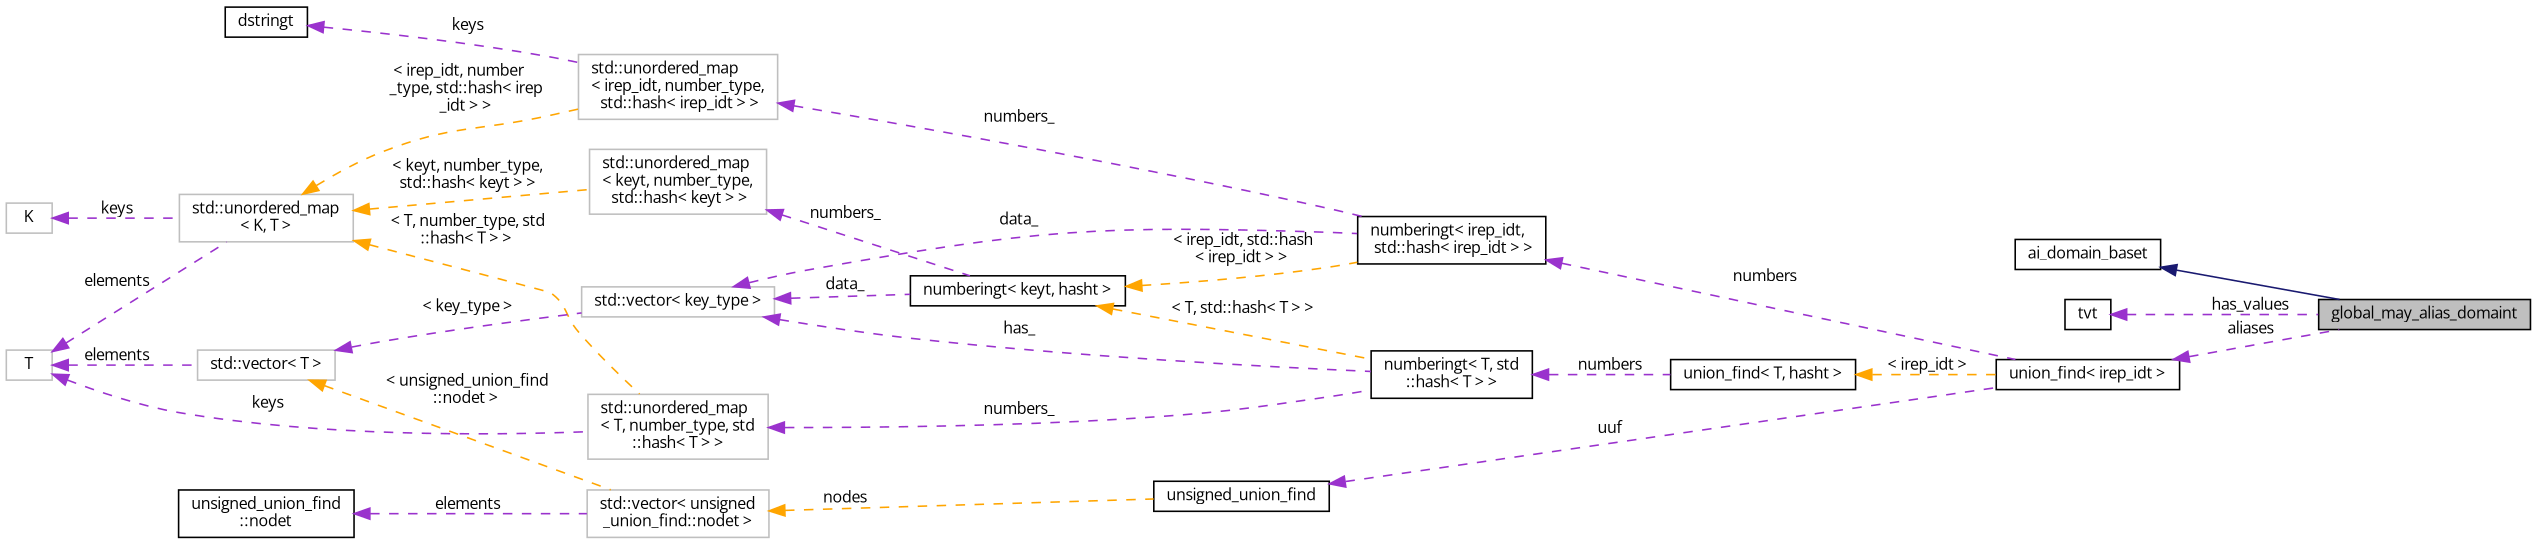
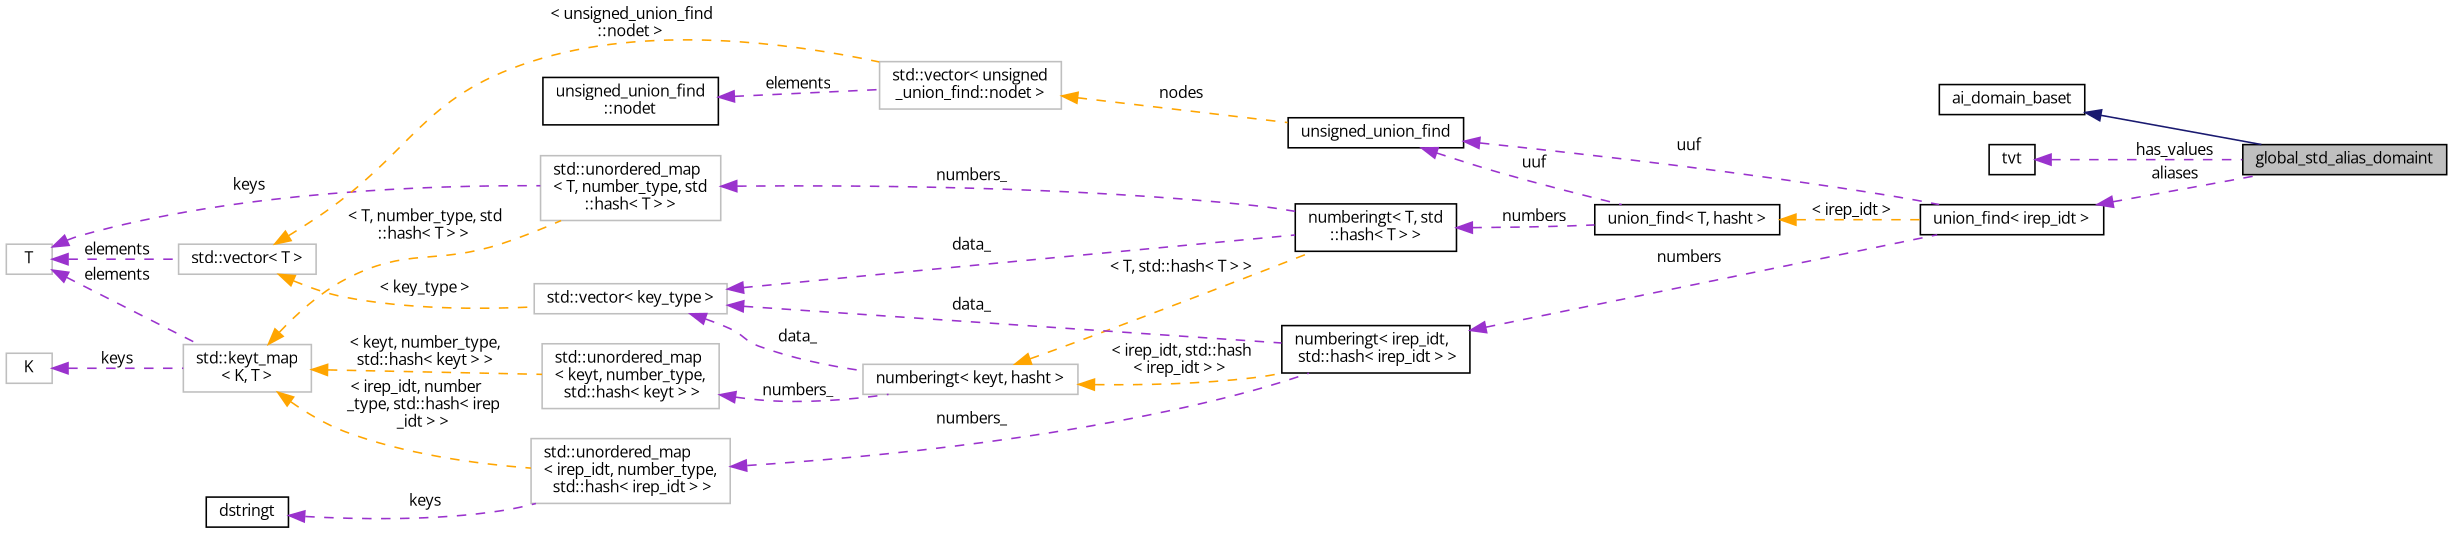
none -> (1529, 181)
(266, 218) -> (247, 368)
(1018, 291) -> (970, 379)
(2425, 315) -> (2345, 160)
(466, 328) -> (412, 306)
(1018, 330) -> (970, 246)
